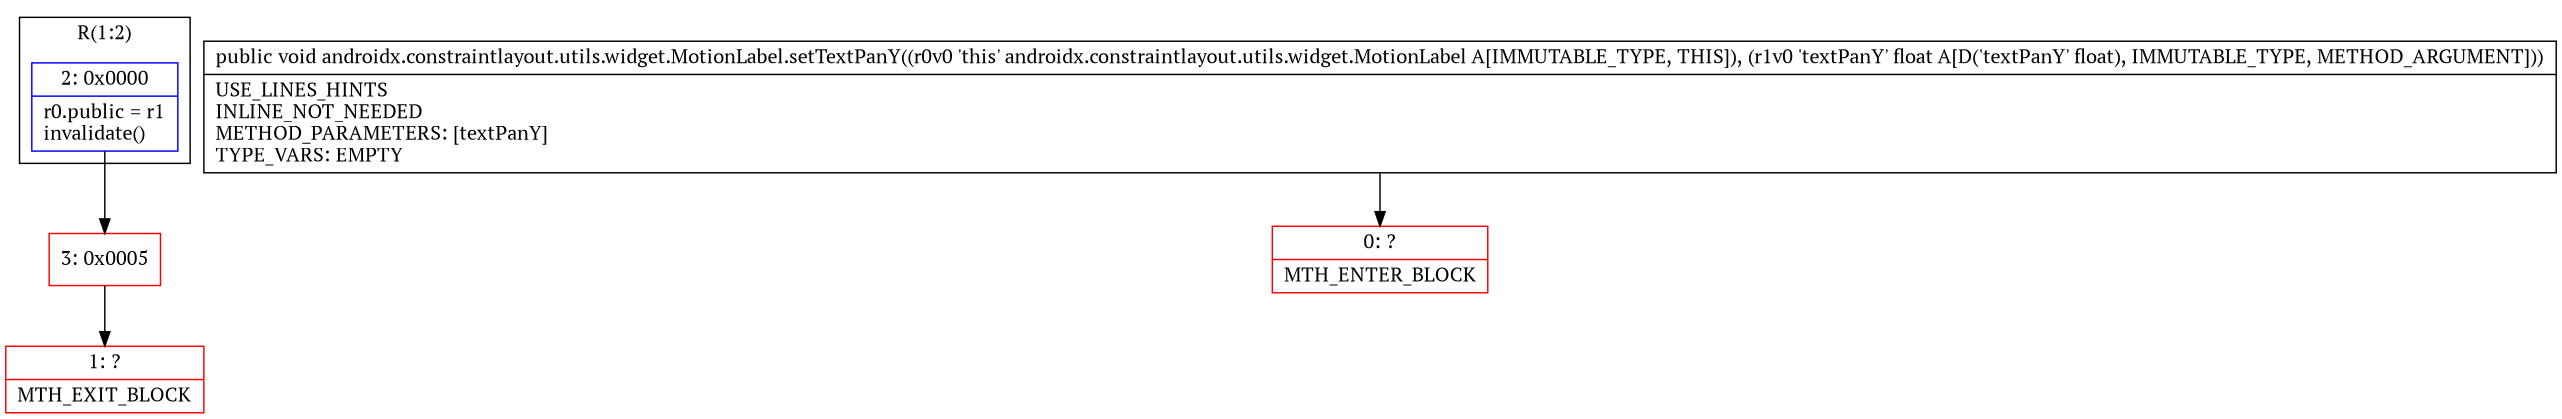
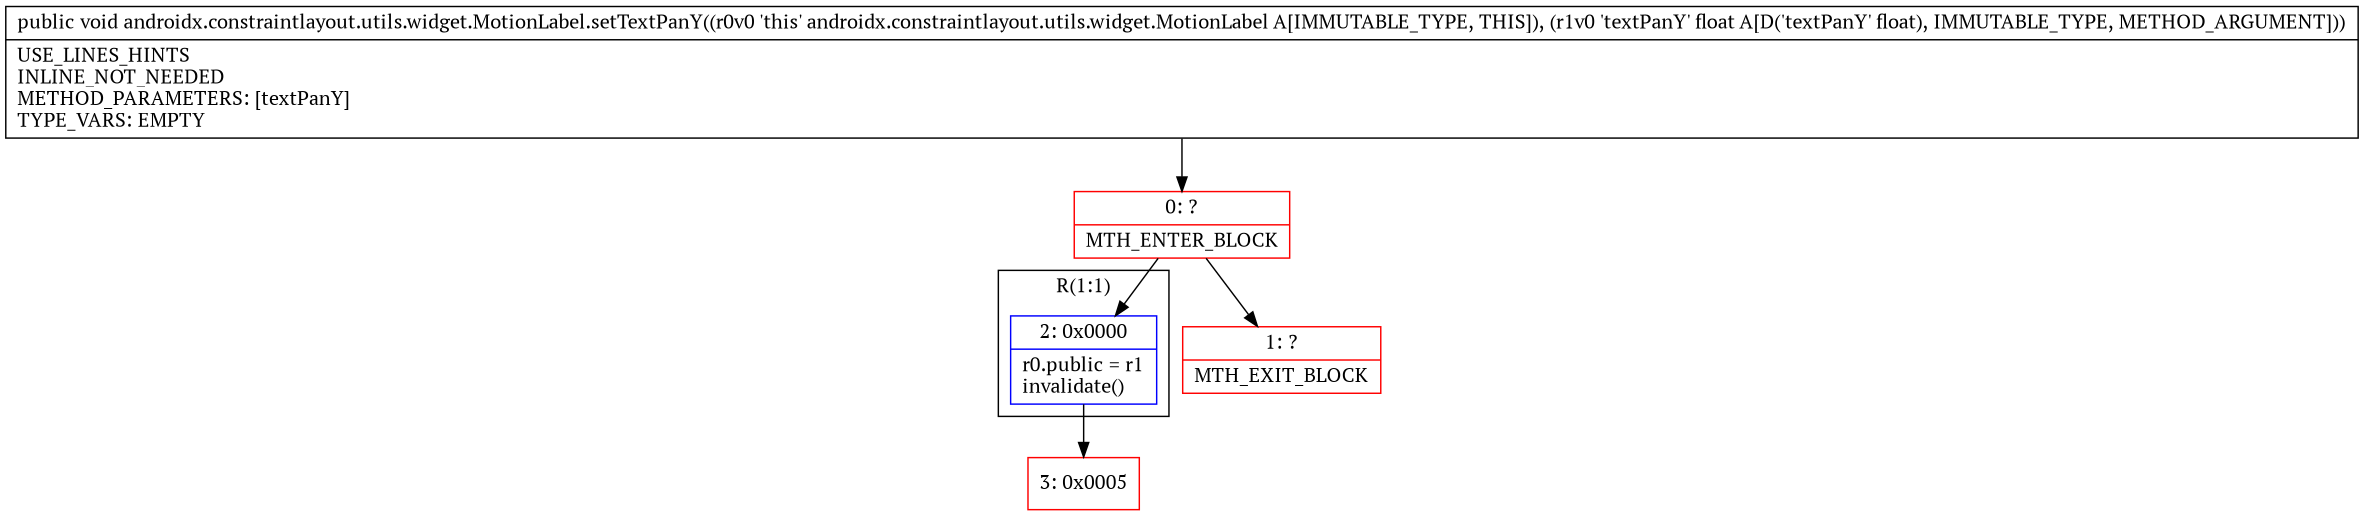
(105, 34) -> (1084, 287)
none -> (1141, 281)
(105, 309) -> (1227, 287)
